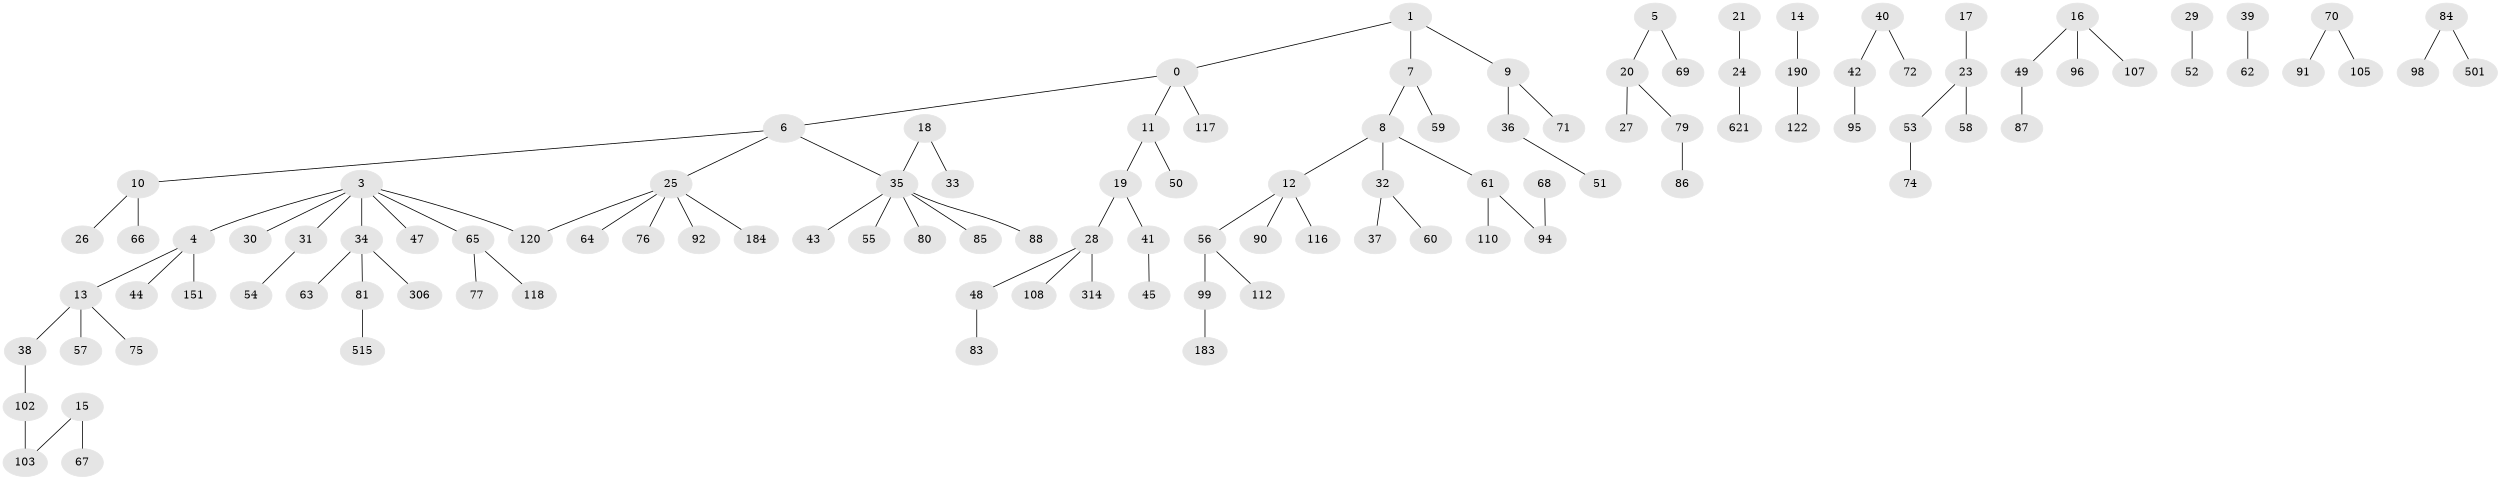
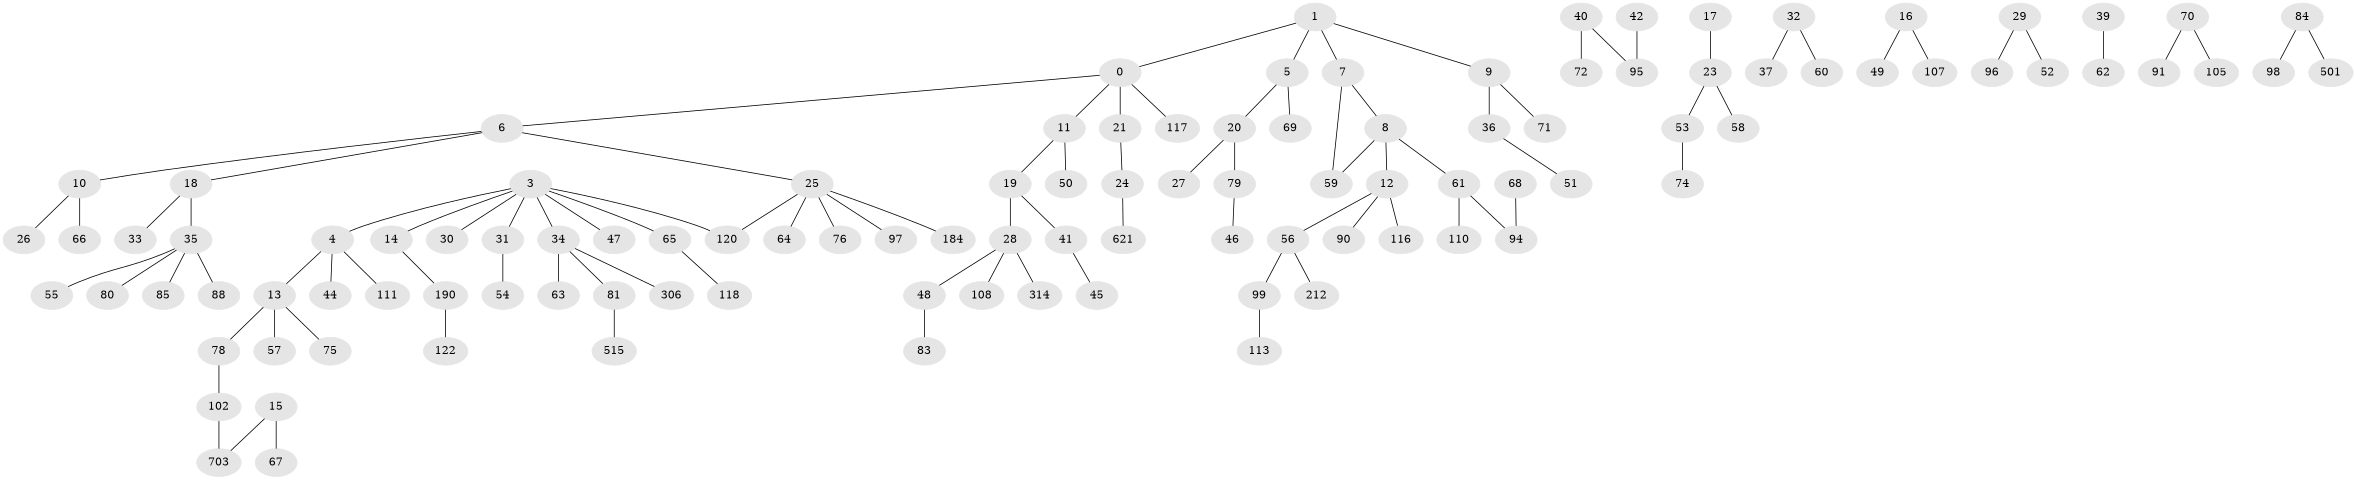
none -> (1301, 45)
(1869, 45) -> (1609, 45)
(2078, 45) -> (2006, 45)
none -> (1120, 101)
(2022, 128) -> none
(841, 156) -> (347, 156)
(1383, 156) -> (1358, 156)
(1682, 184) -> (1232, 240)
none -> (460, 210)
(699, 240) -> (896, 240)
(814, 240) -> none
(194, 296) -> (388, 296)
(477, 296) -> none
(1262, 296) -> (1317, 296)
(25, 351) -> (219, 351)
(1205, 351) -> (1259, 351)
(25, 463) -> (219, 463)
